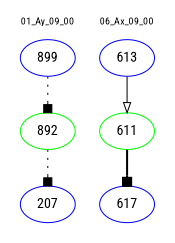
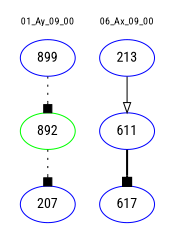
(127, 58) -> (127, 58)
(127, 131) -> (127, 131)
